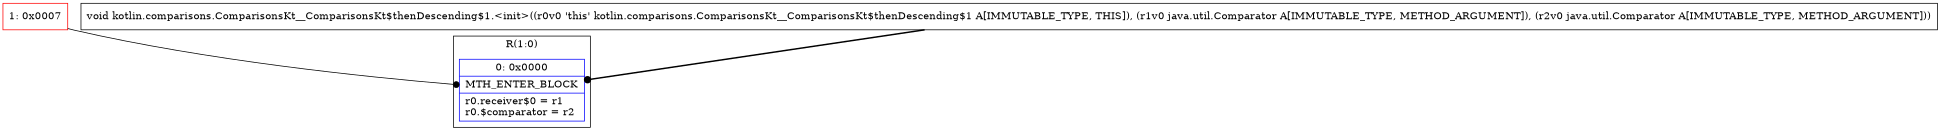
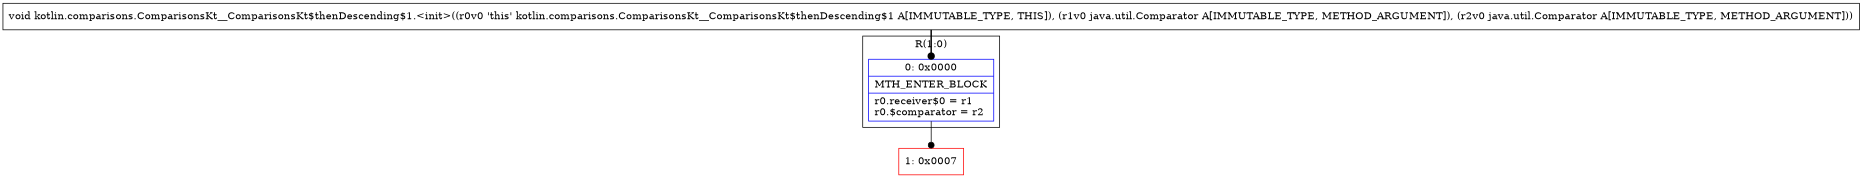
(260, 63) -> (931, 132)
